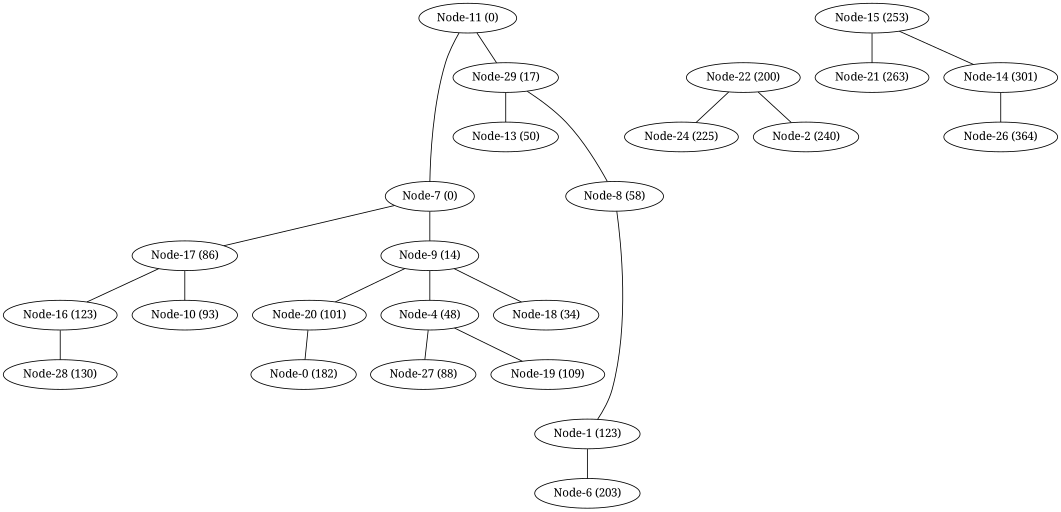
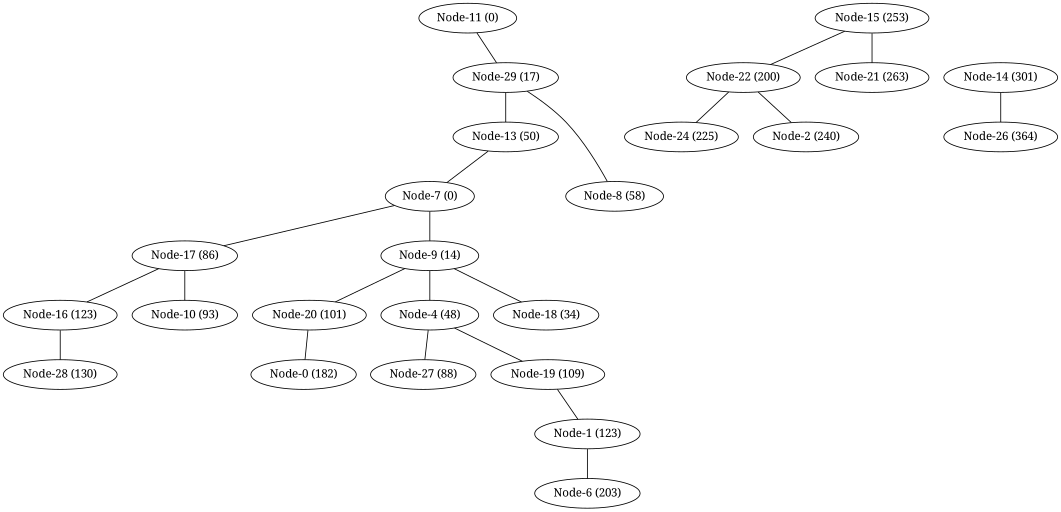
(936, 48) -> (808, 48)
(436, 105) -> (467, 167)
(622, 317) -> (568, 404)
